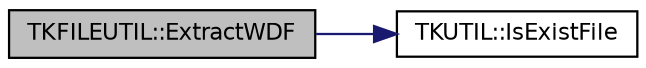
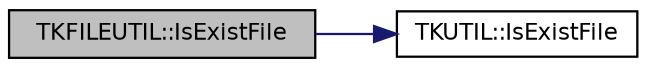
(162, 34) -> (162, 34)
